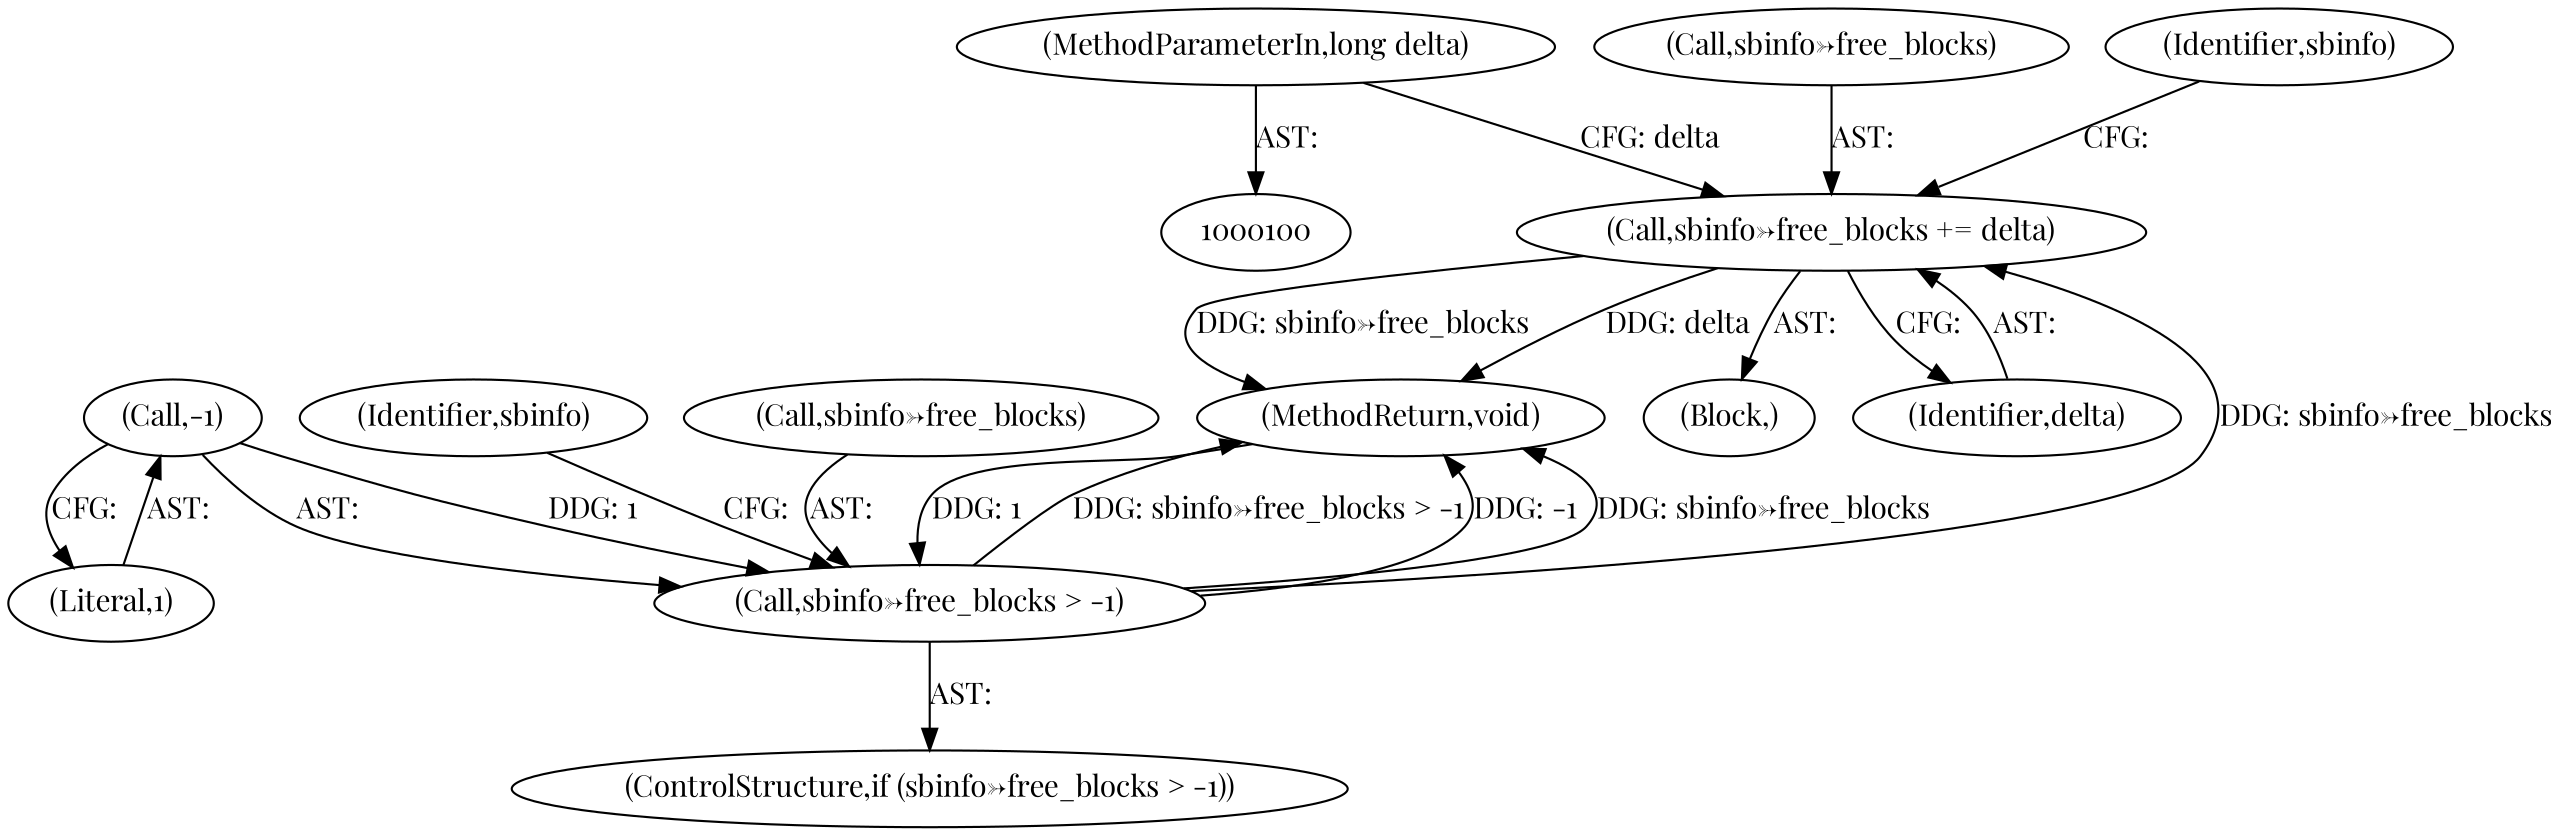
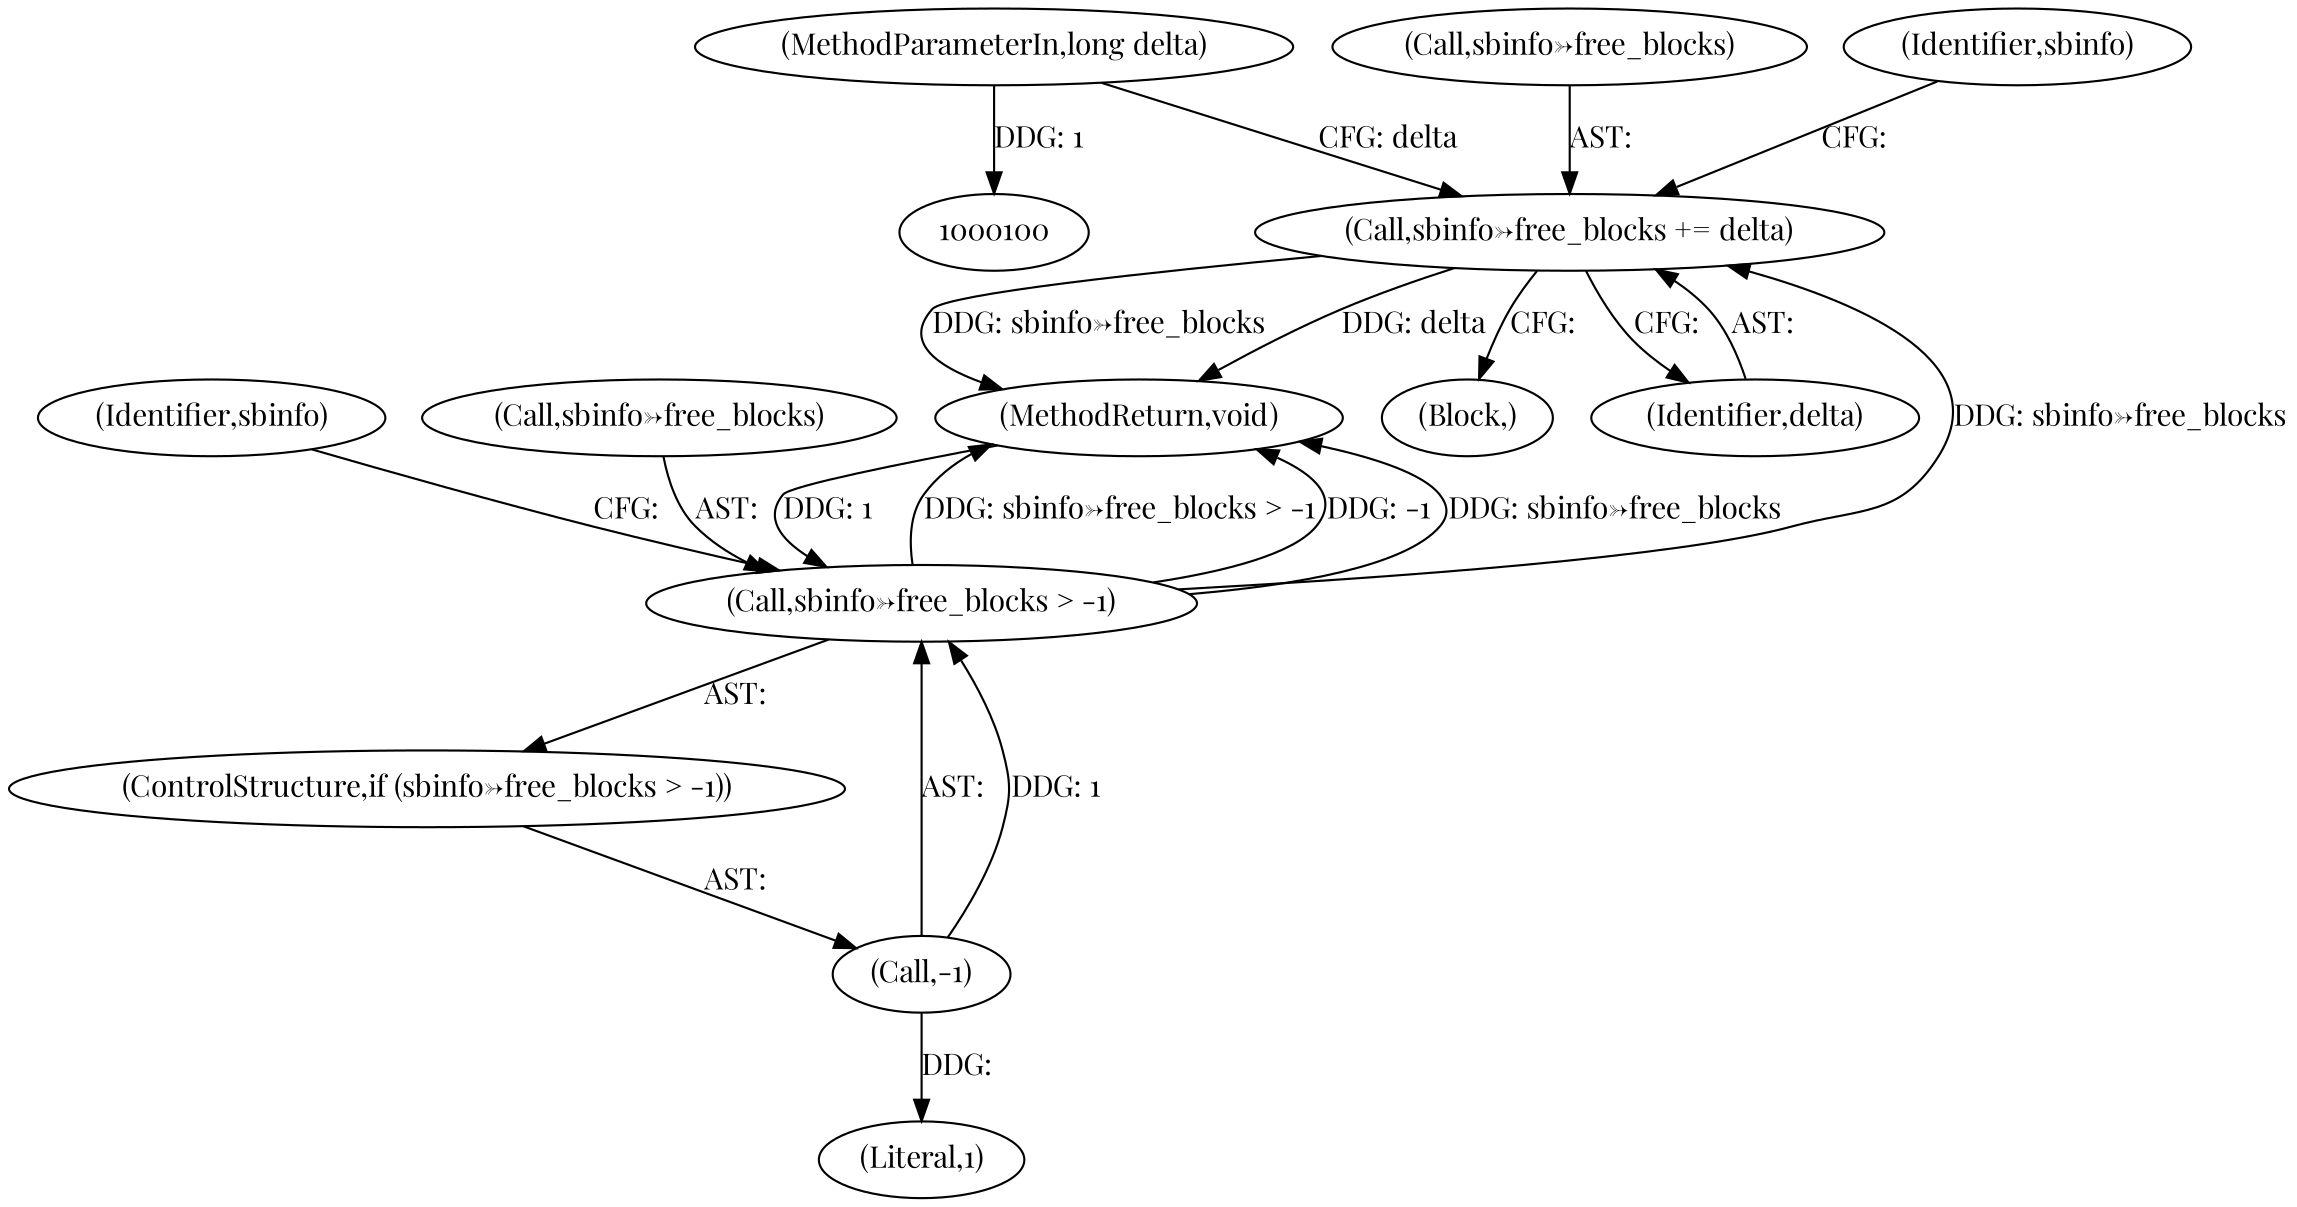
(1292, 140) -> (1040, 140)
(1810, 325) -> (1547, 325)
(89, 511) -> (961, 1067)
(138, 521) -> (680, 883)
